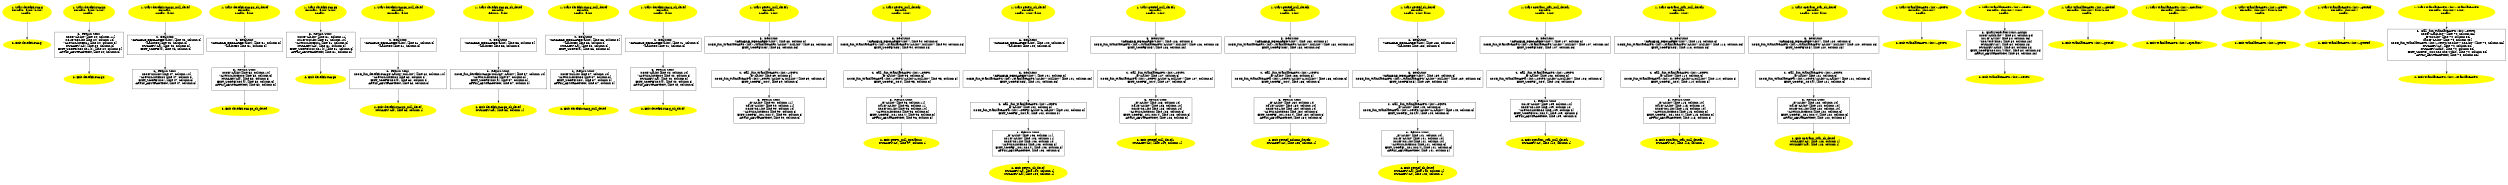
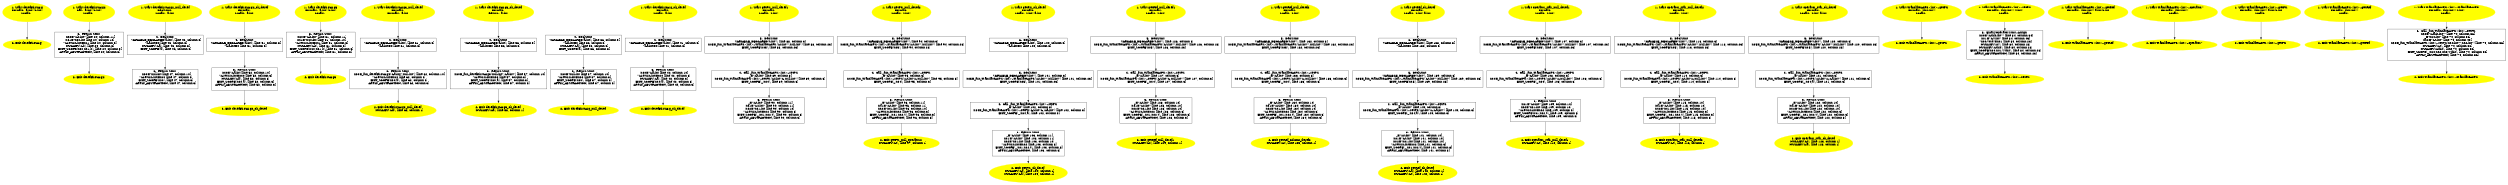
(89, 12) -> (89, 12)
(165, 12) -> (165, 12)
(584, 12) -> none
